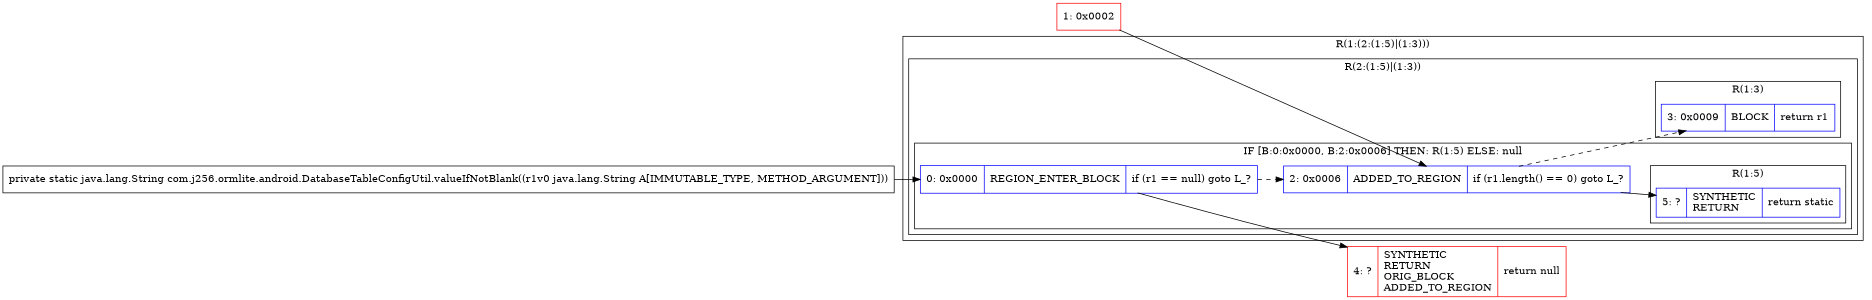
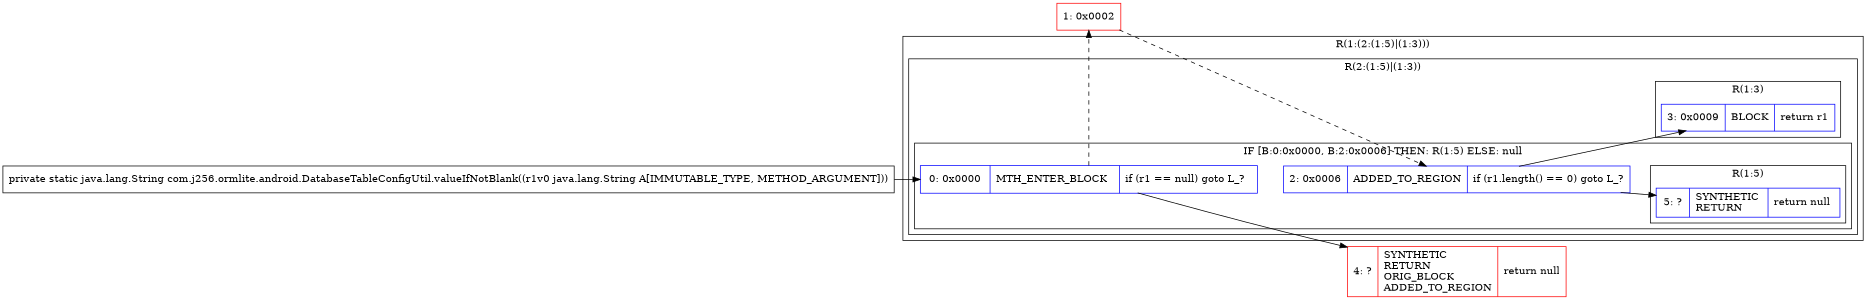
(1269, 97) -> (1269, 97)
(1599, 149) -> (1599, 149)
(1055, 179) -> (1052, 179)
(1267, 179) -> (1089, 102)
(1801, 202) -> (1802, 202)
